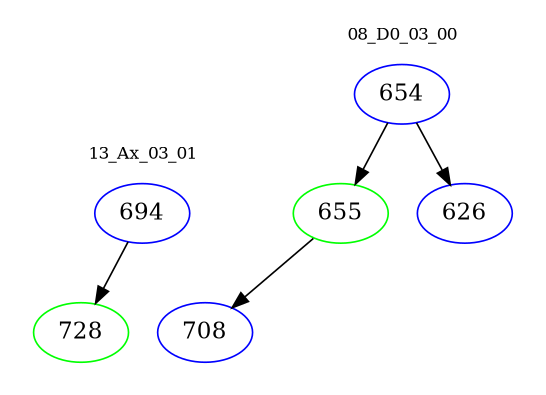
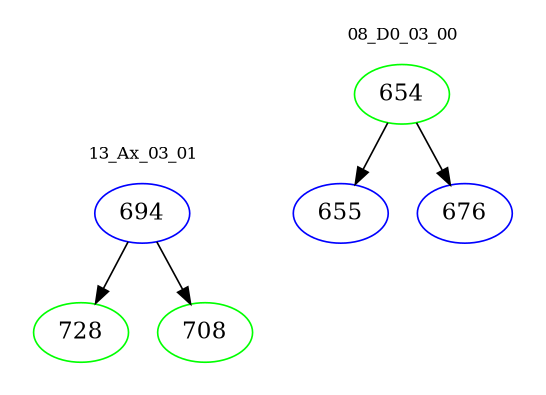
(402, 94) -> (402, 94)
(341, 213) -> (341, 213)
(465, 213) -> (465, 213)
(279, 268) -> (170, 266)
(205, 332) -> (205, 332)
